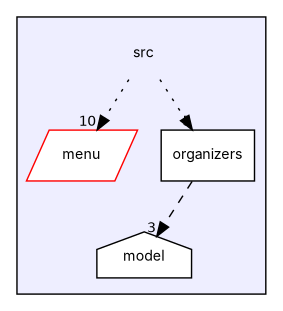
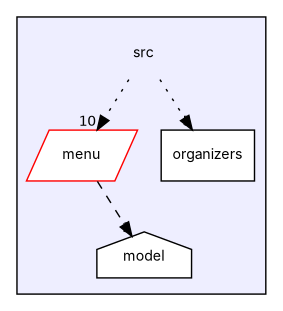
(178, 203) -> (111, 203)
